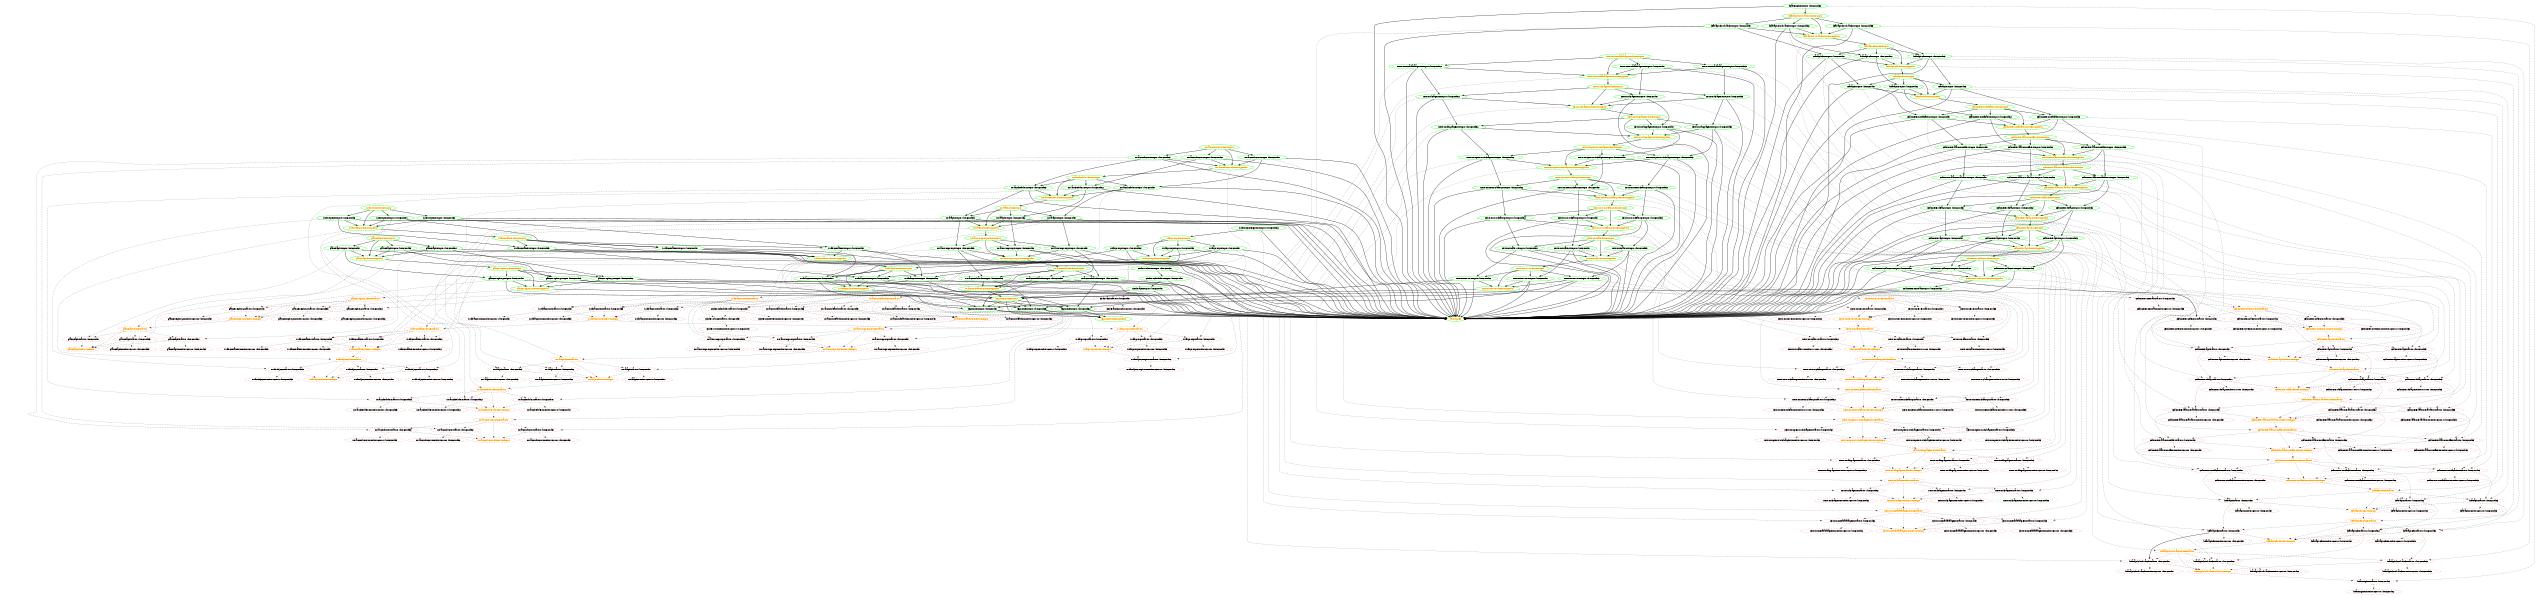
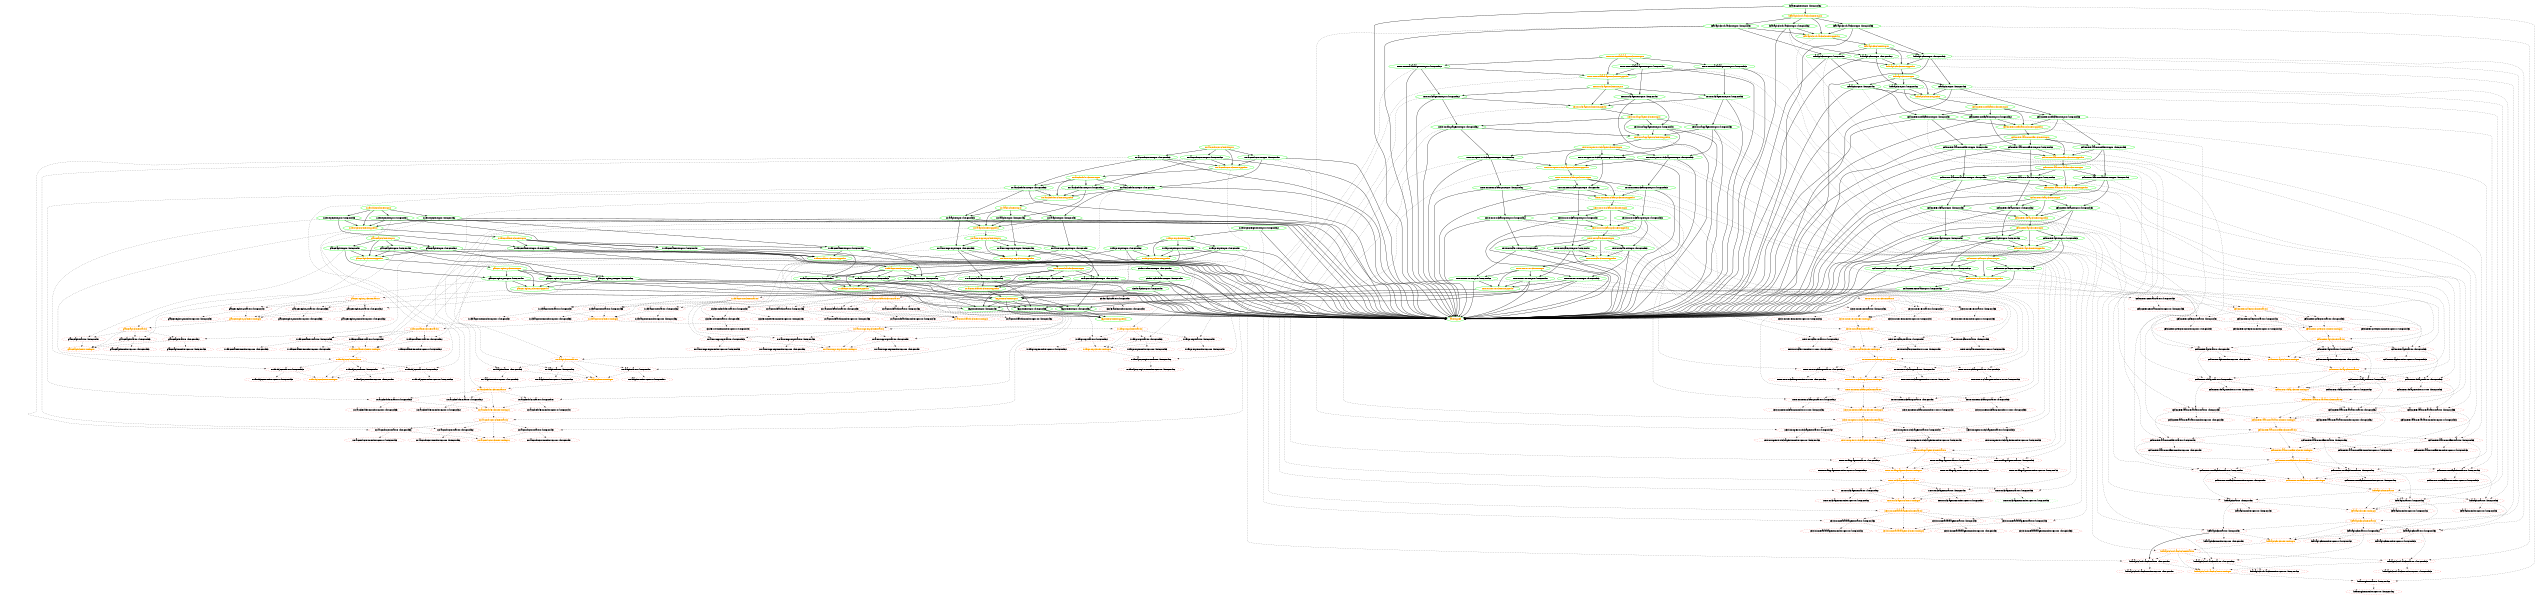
(2054, 289) -> (2054, 289)
